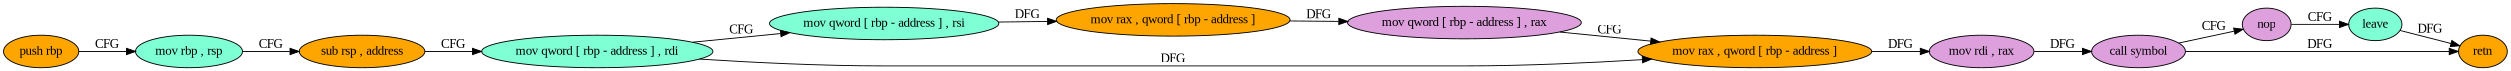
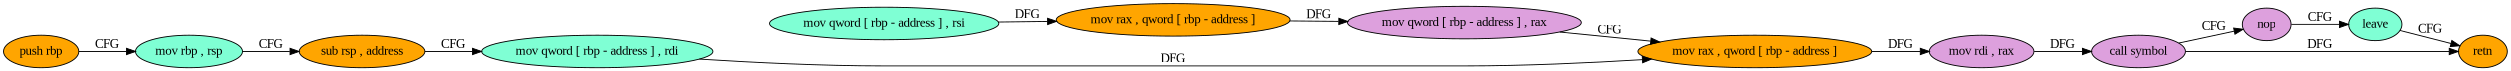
(2430, 29) -> (2430, 29)
(737, 38) -> none
